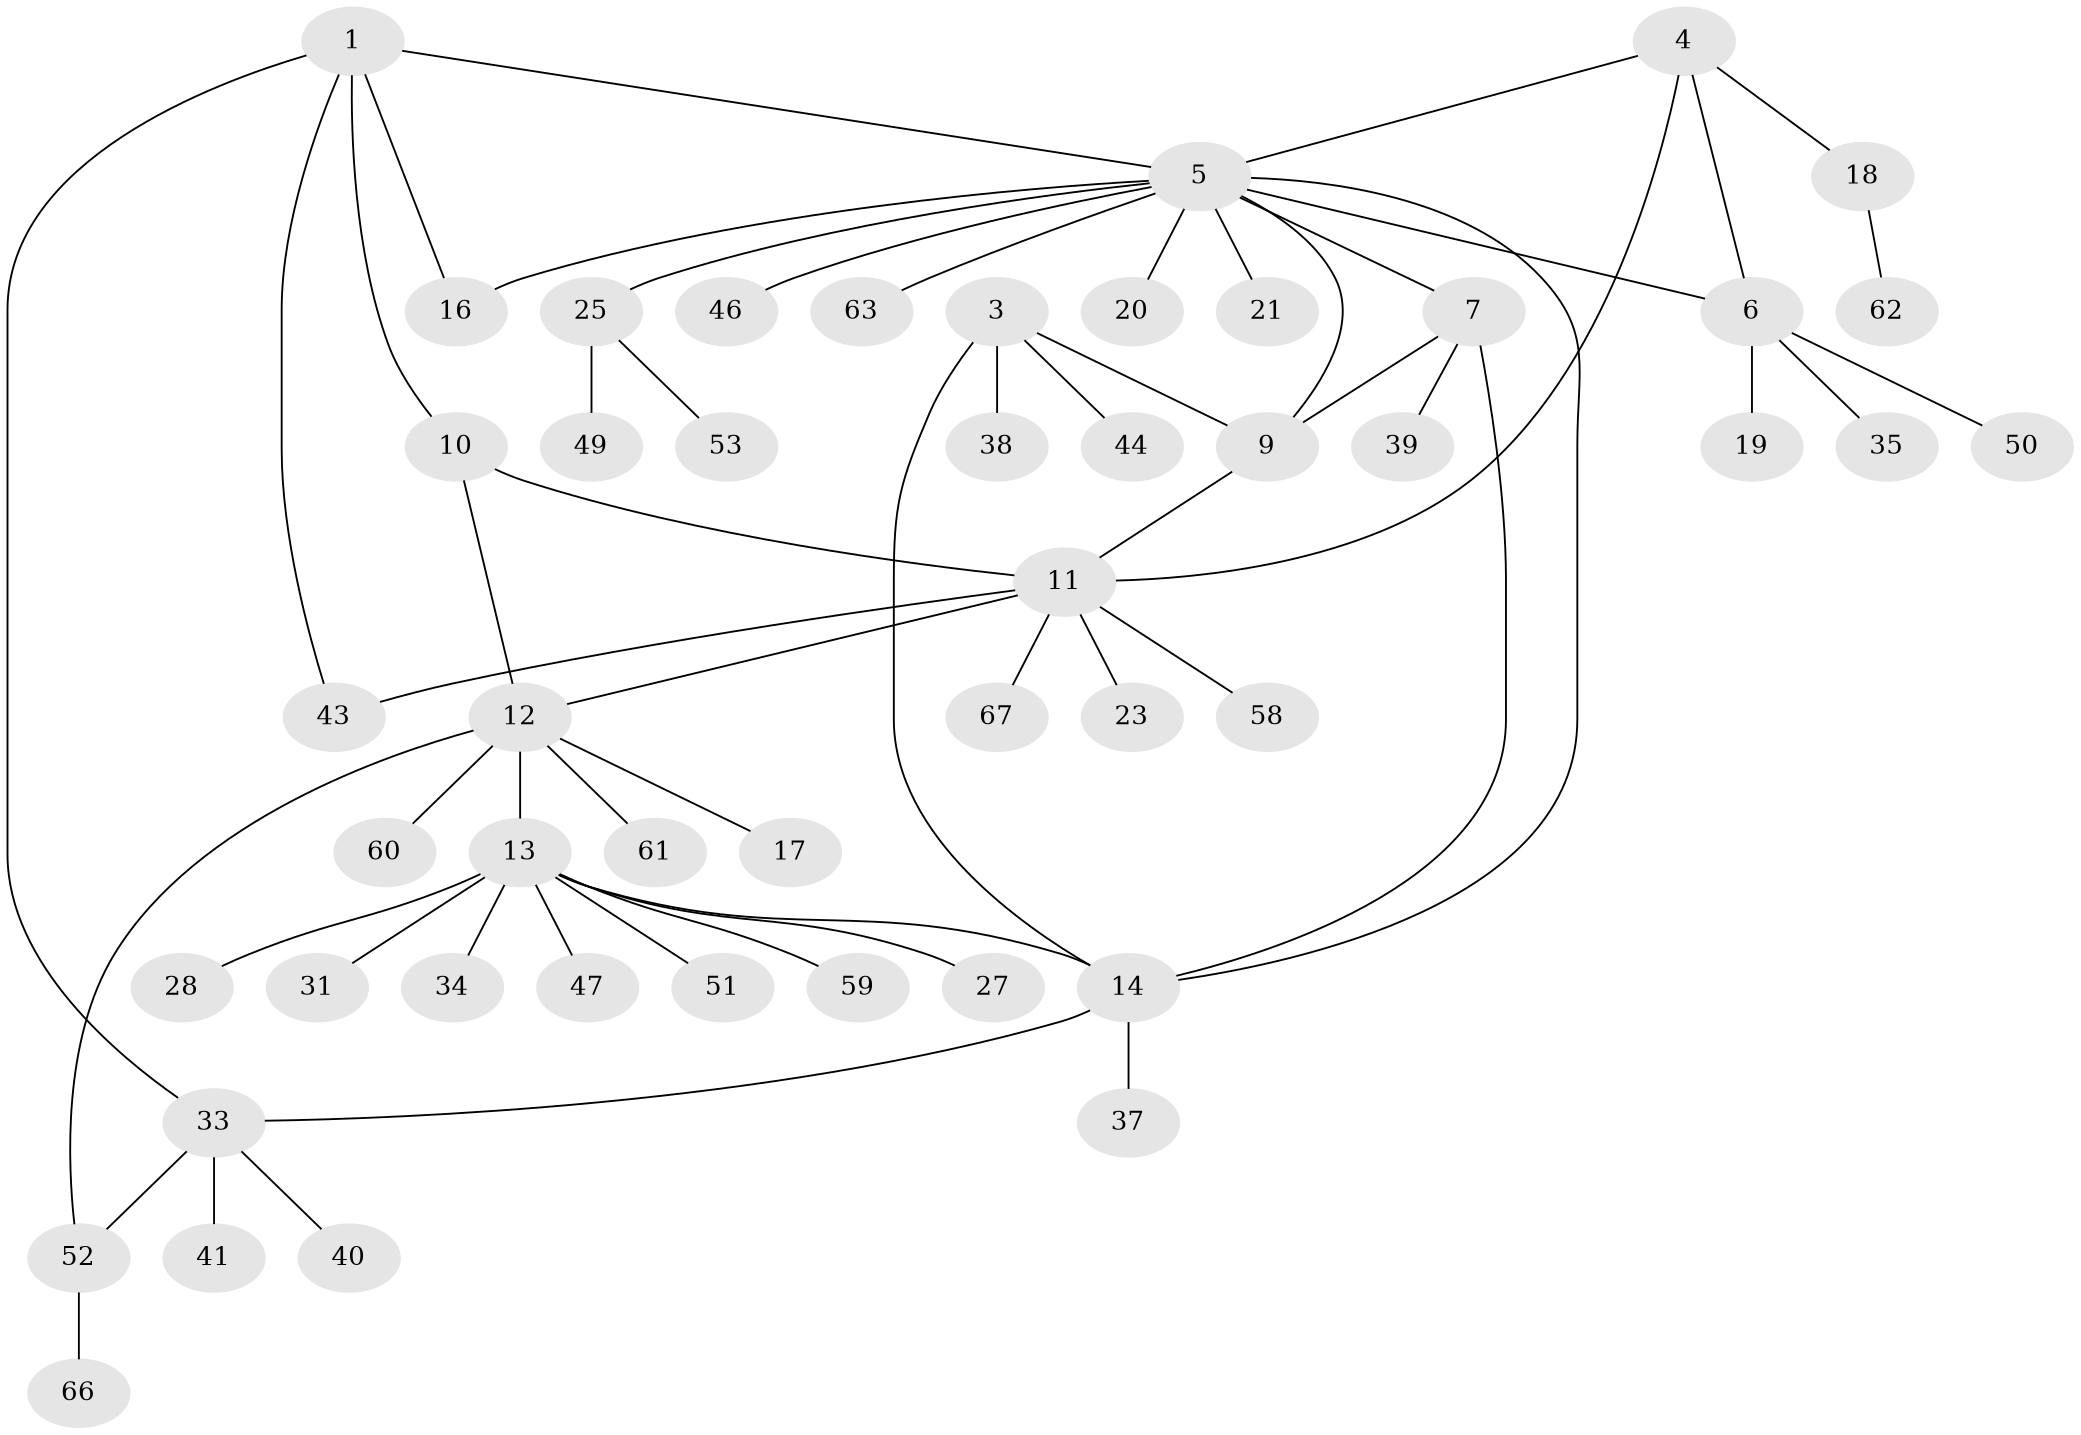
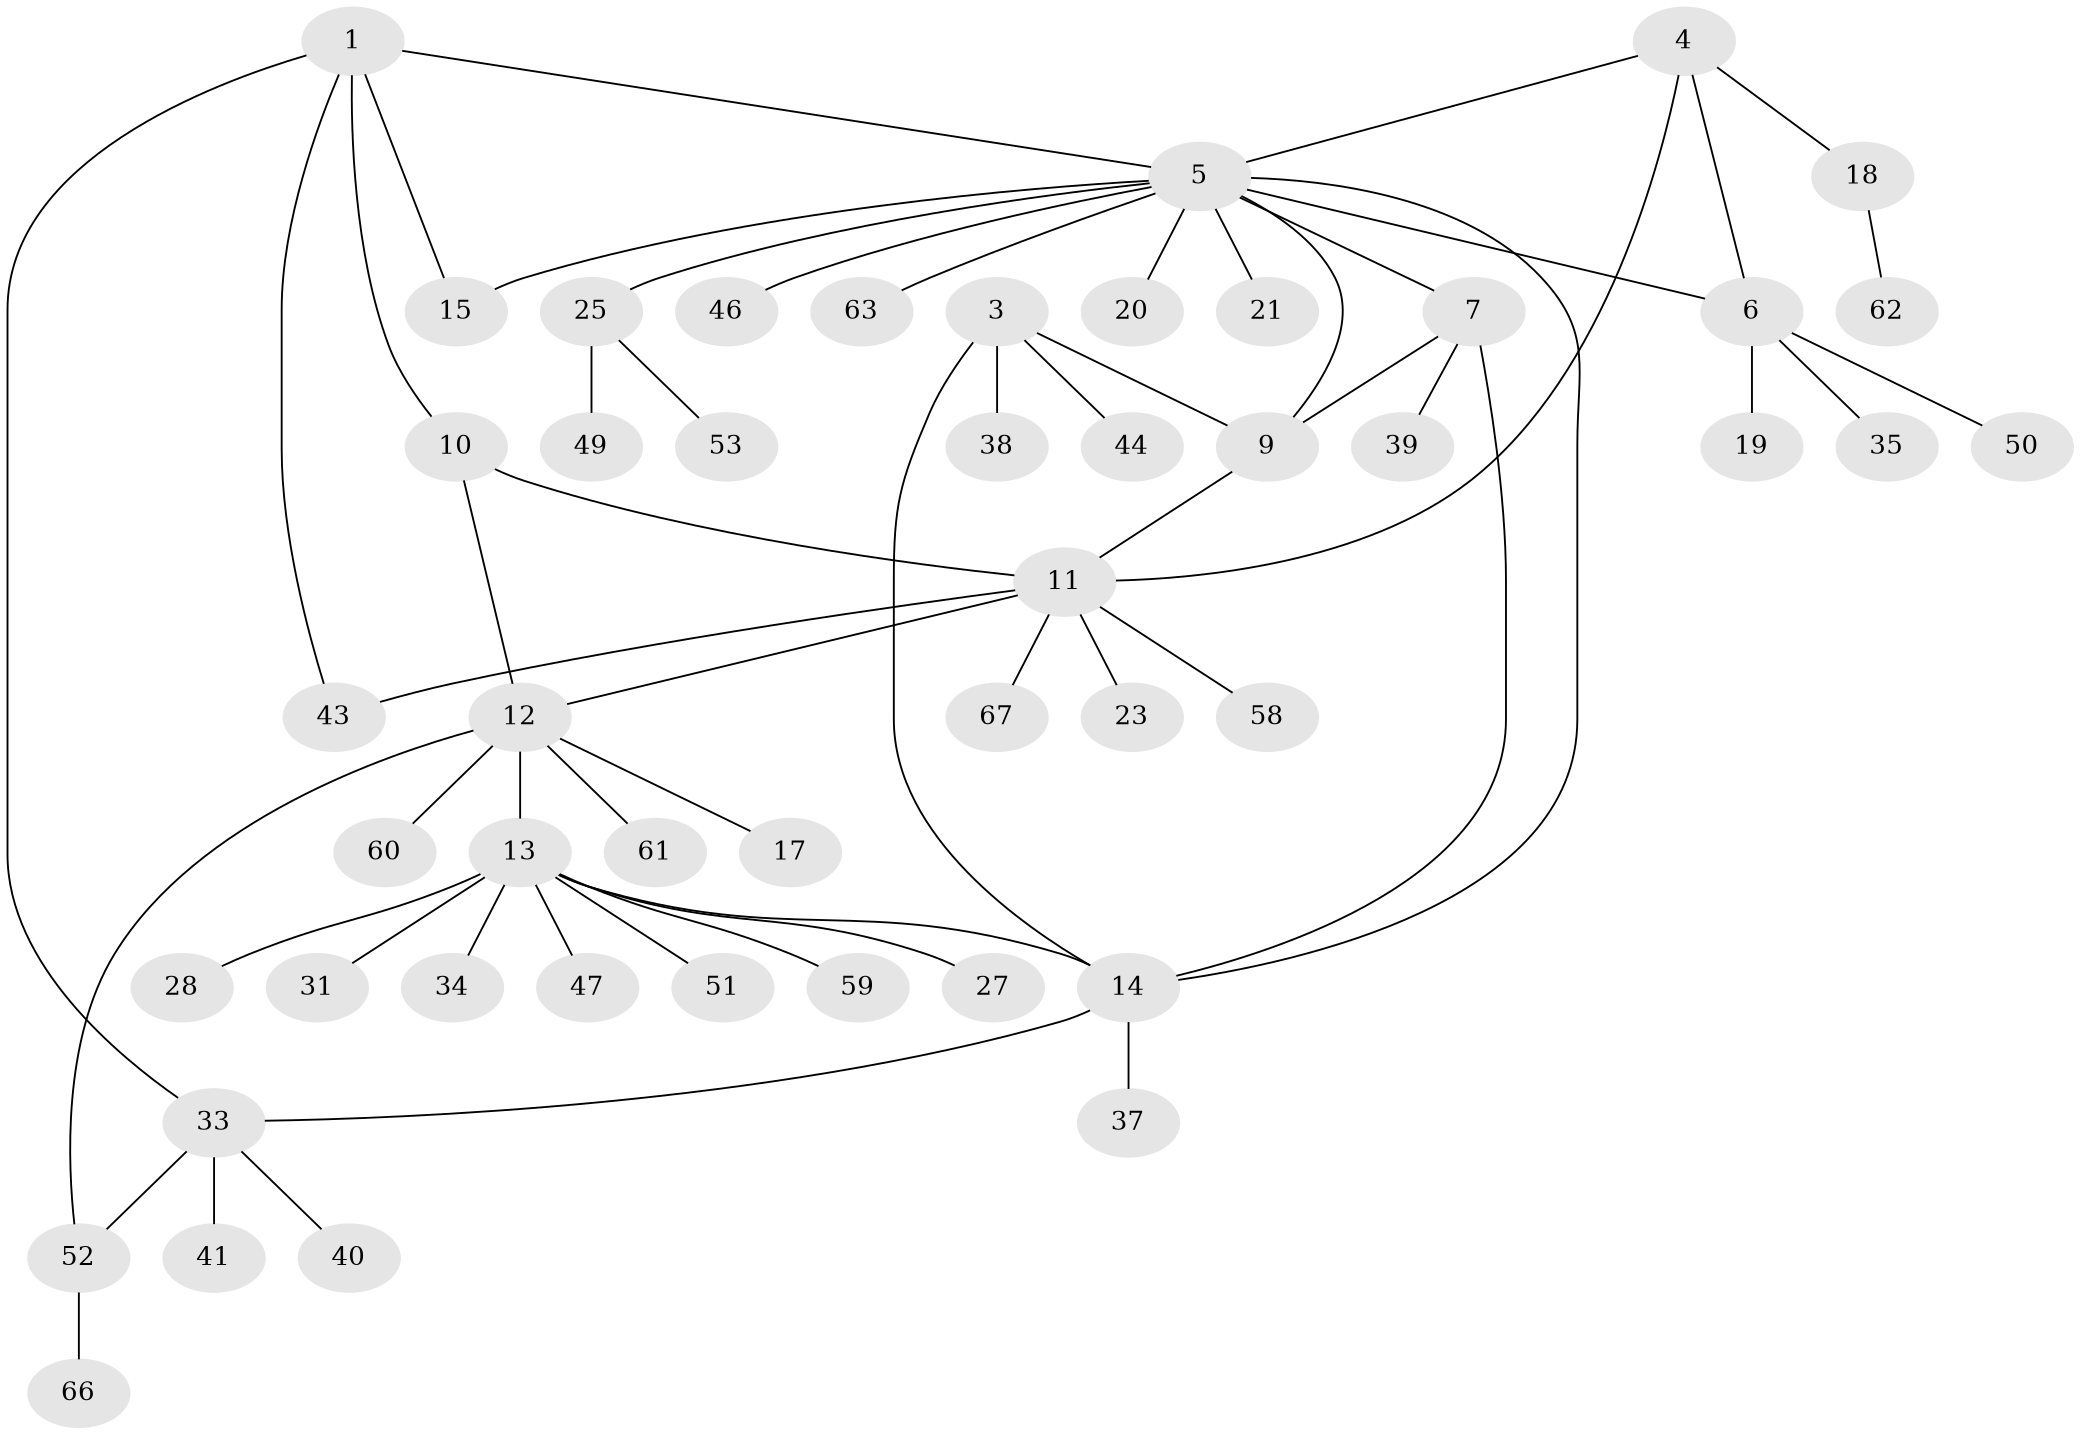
(456, 312) -> (456, 312)
